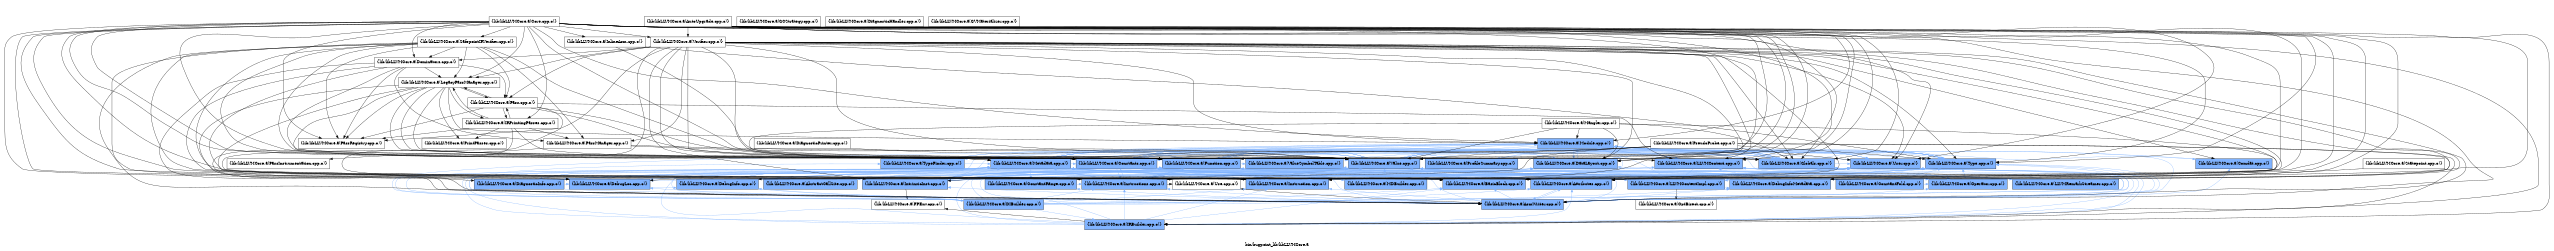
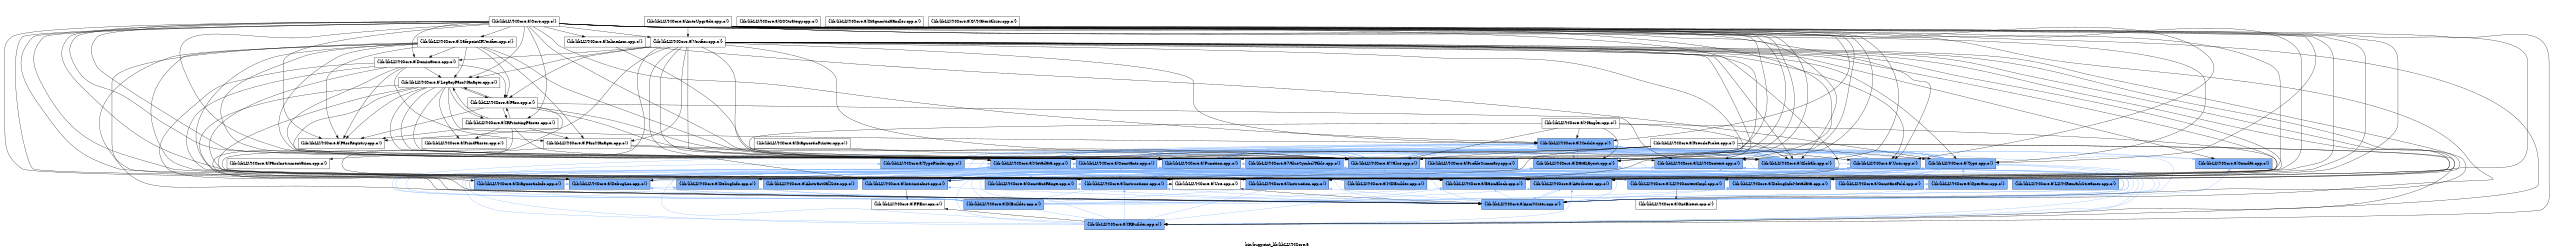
(1224, 54) -> (1962, 61)
(2404, 164) -> none
